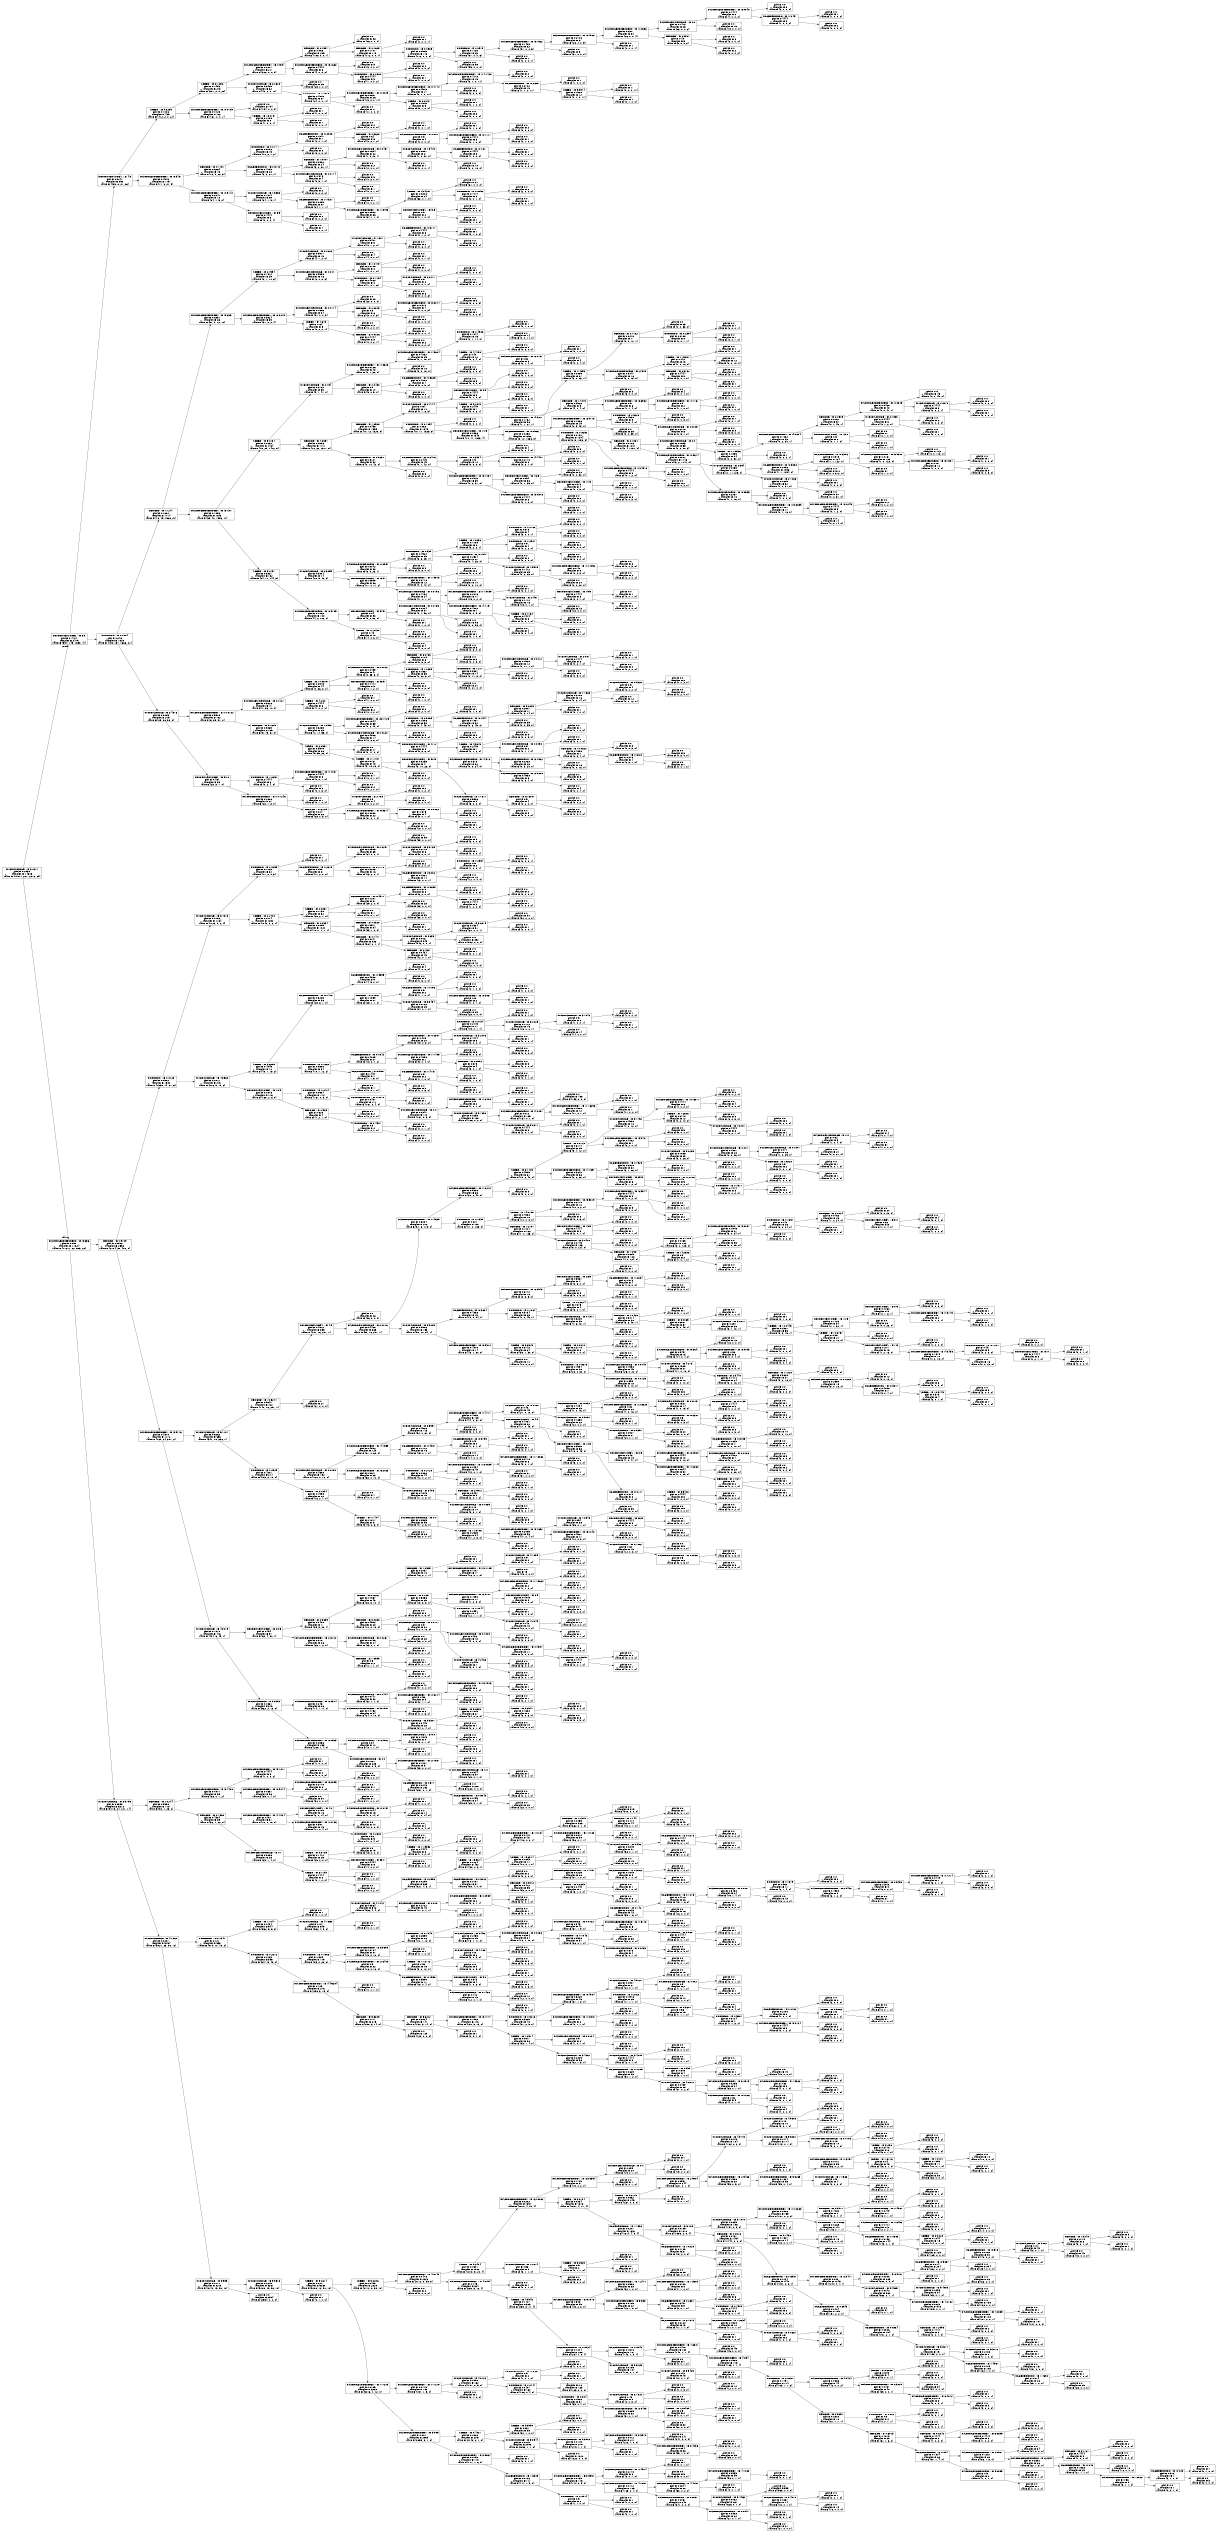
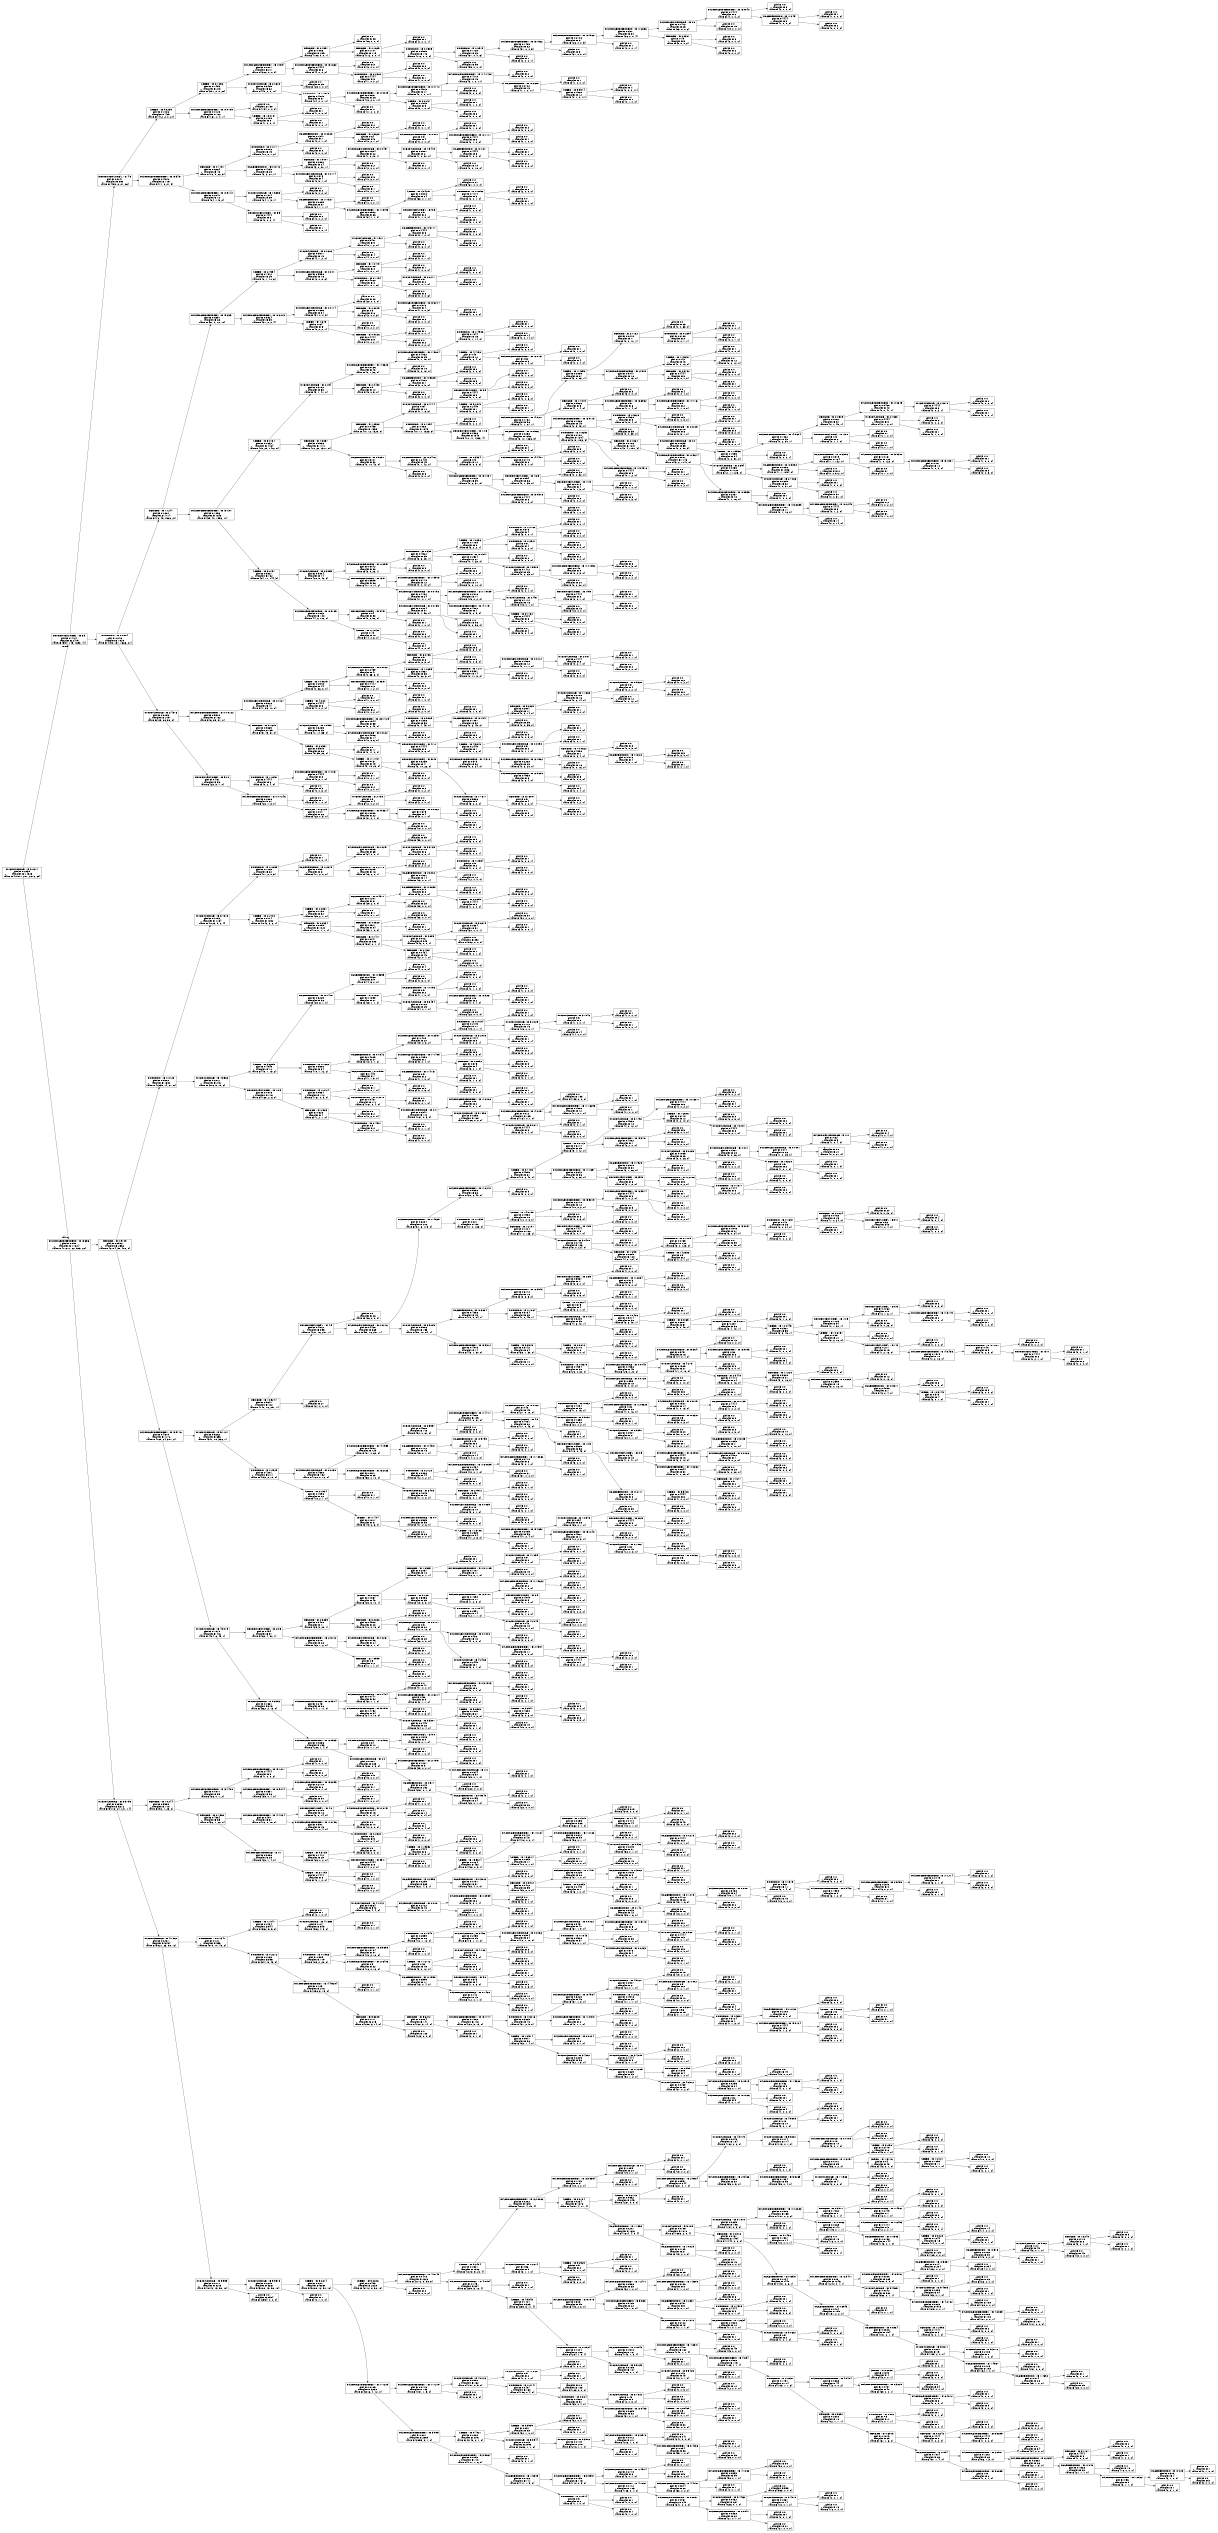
(264, 107) -> (264, 107)
(368, 299) -> (368, 299)
(470, 301) -> none
(932, 394) -> none
(932, 452) -> none
(419, 659) -> (419, 659)
(470, 686) -> none
(831, 1152) -> (831, 1152)
(882, 1323) -> (882, 1323)
(982, 1362) -> none
(522, 1572) -> (522, 1572)
(831, 2129) -> none
(932, 2176) -> none
(574, 2267) -> (574, 2267)
(574, 2456) -> none
none -> (780, 2464)
